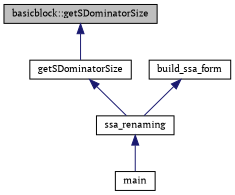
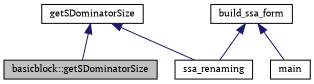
(81, 47) -> (85, 47)
(135, 158) -> (274, 46)
